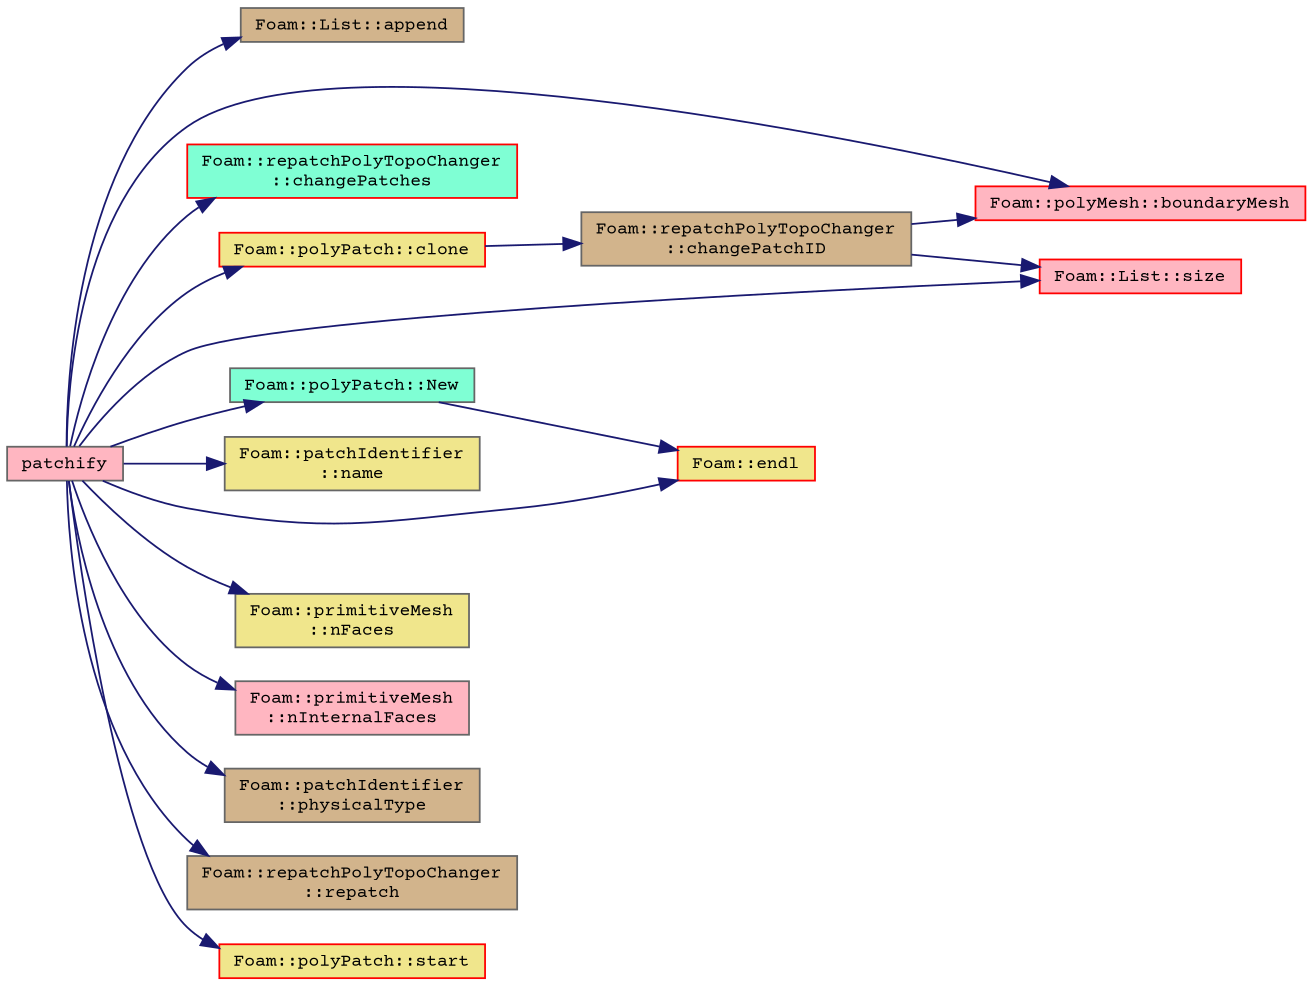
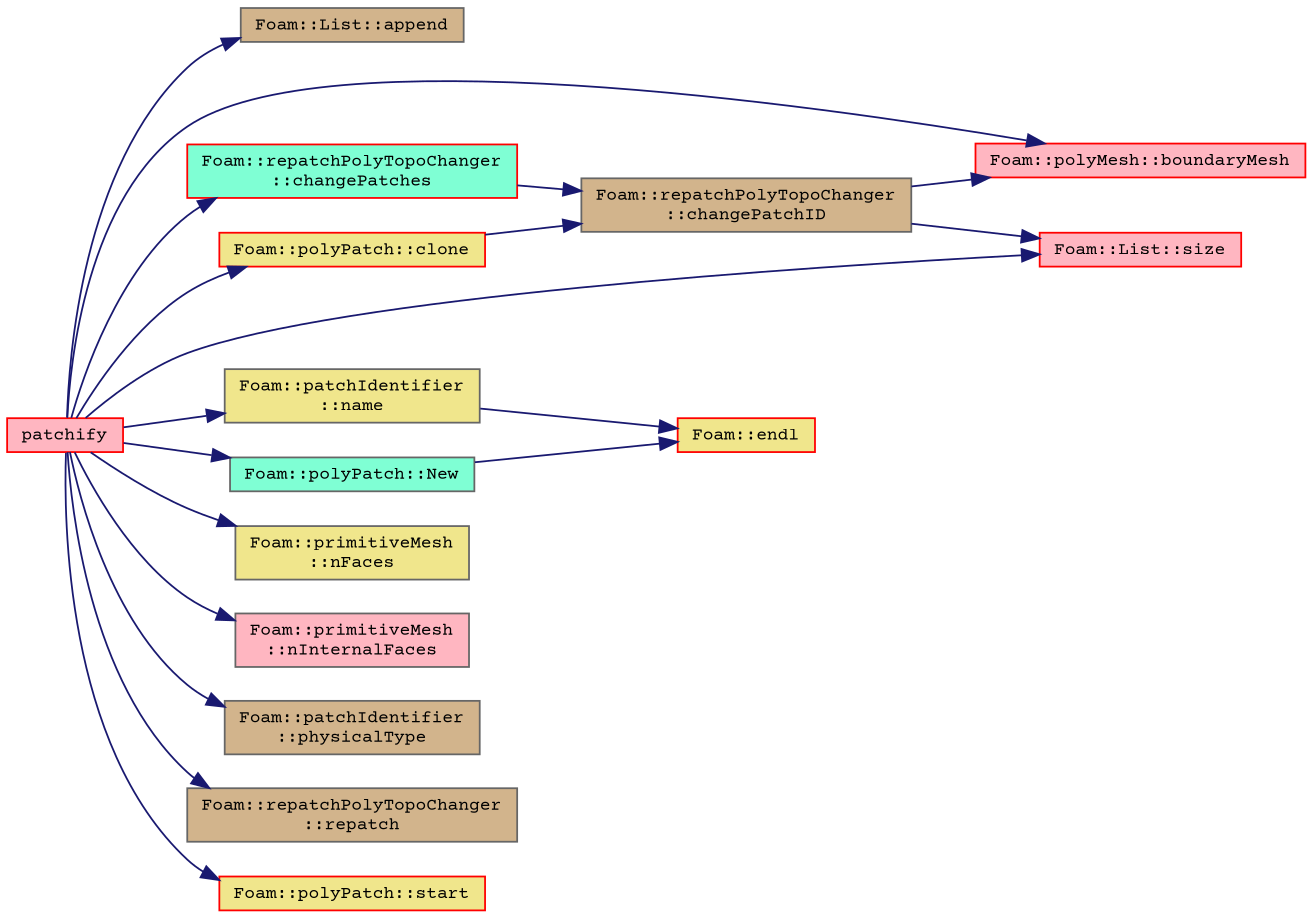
none -> (540, 187)
(65, 464) -> (65, 435)
(380, 522) -> (570, 418)
